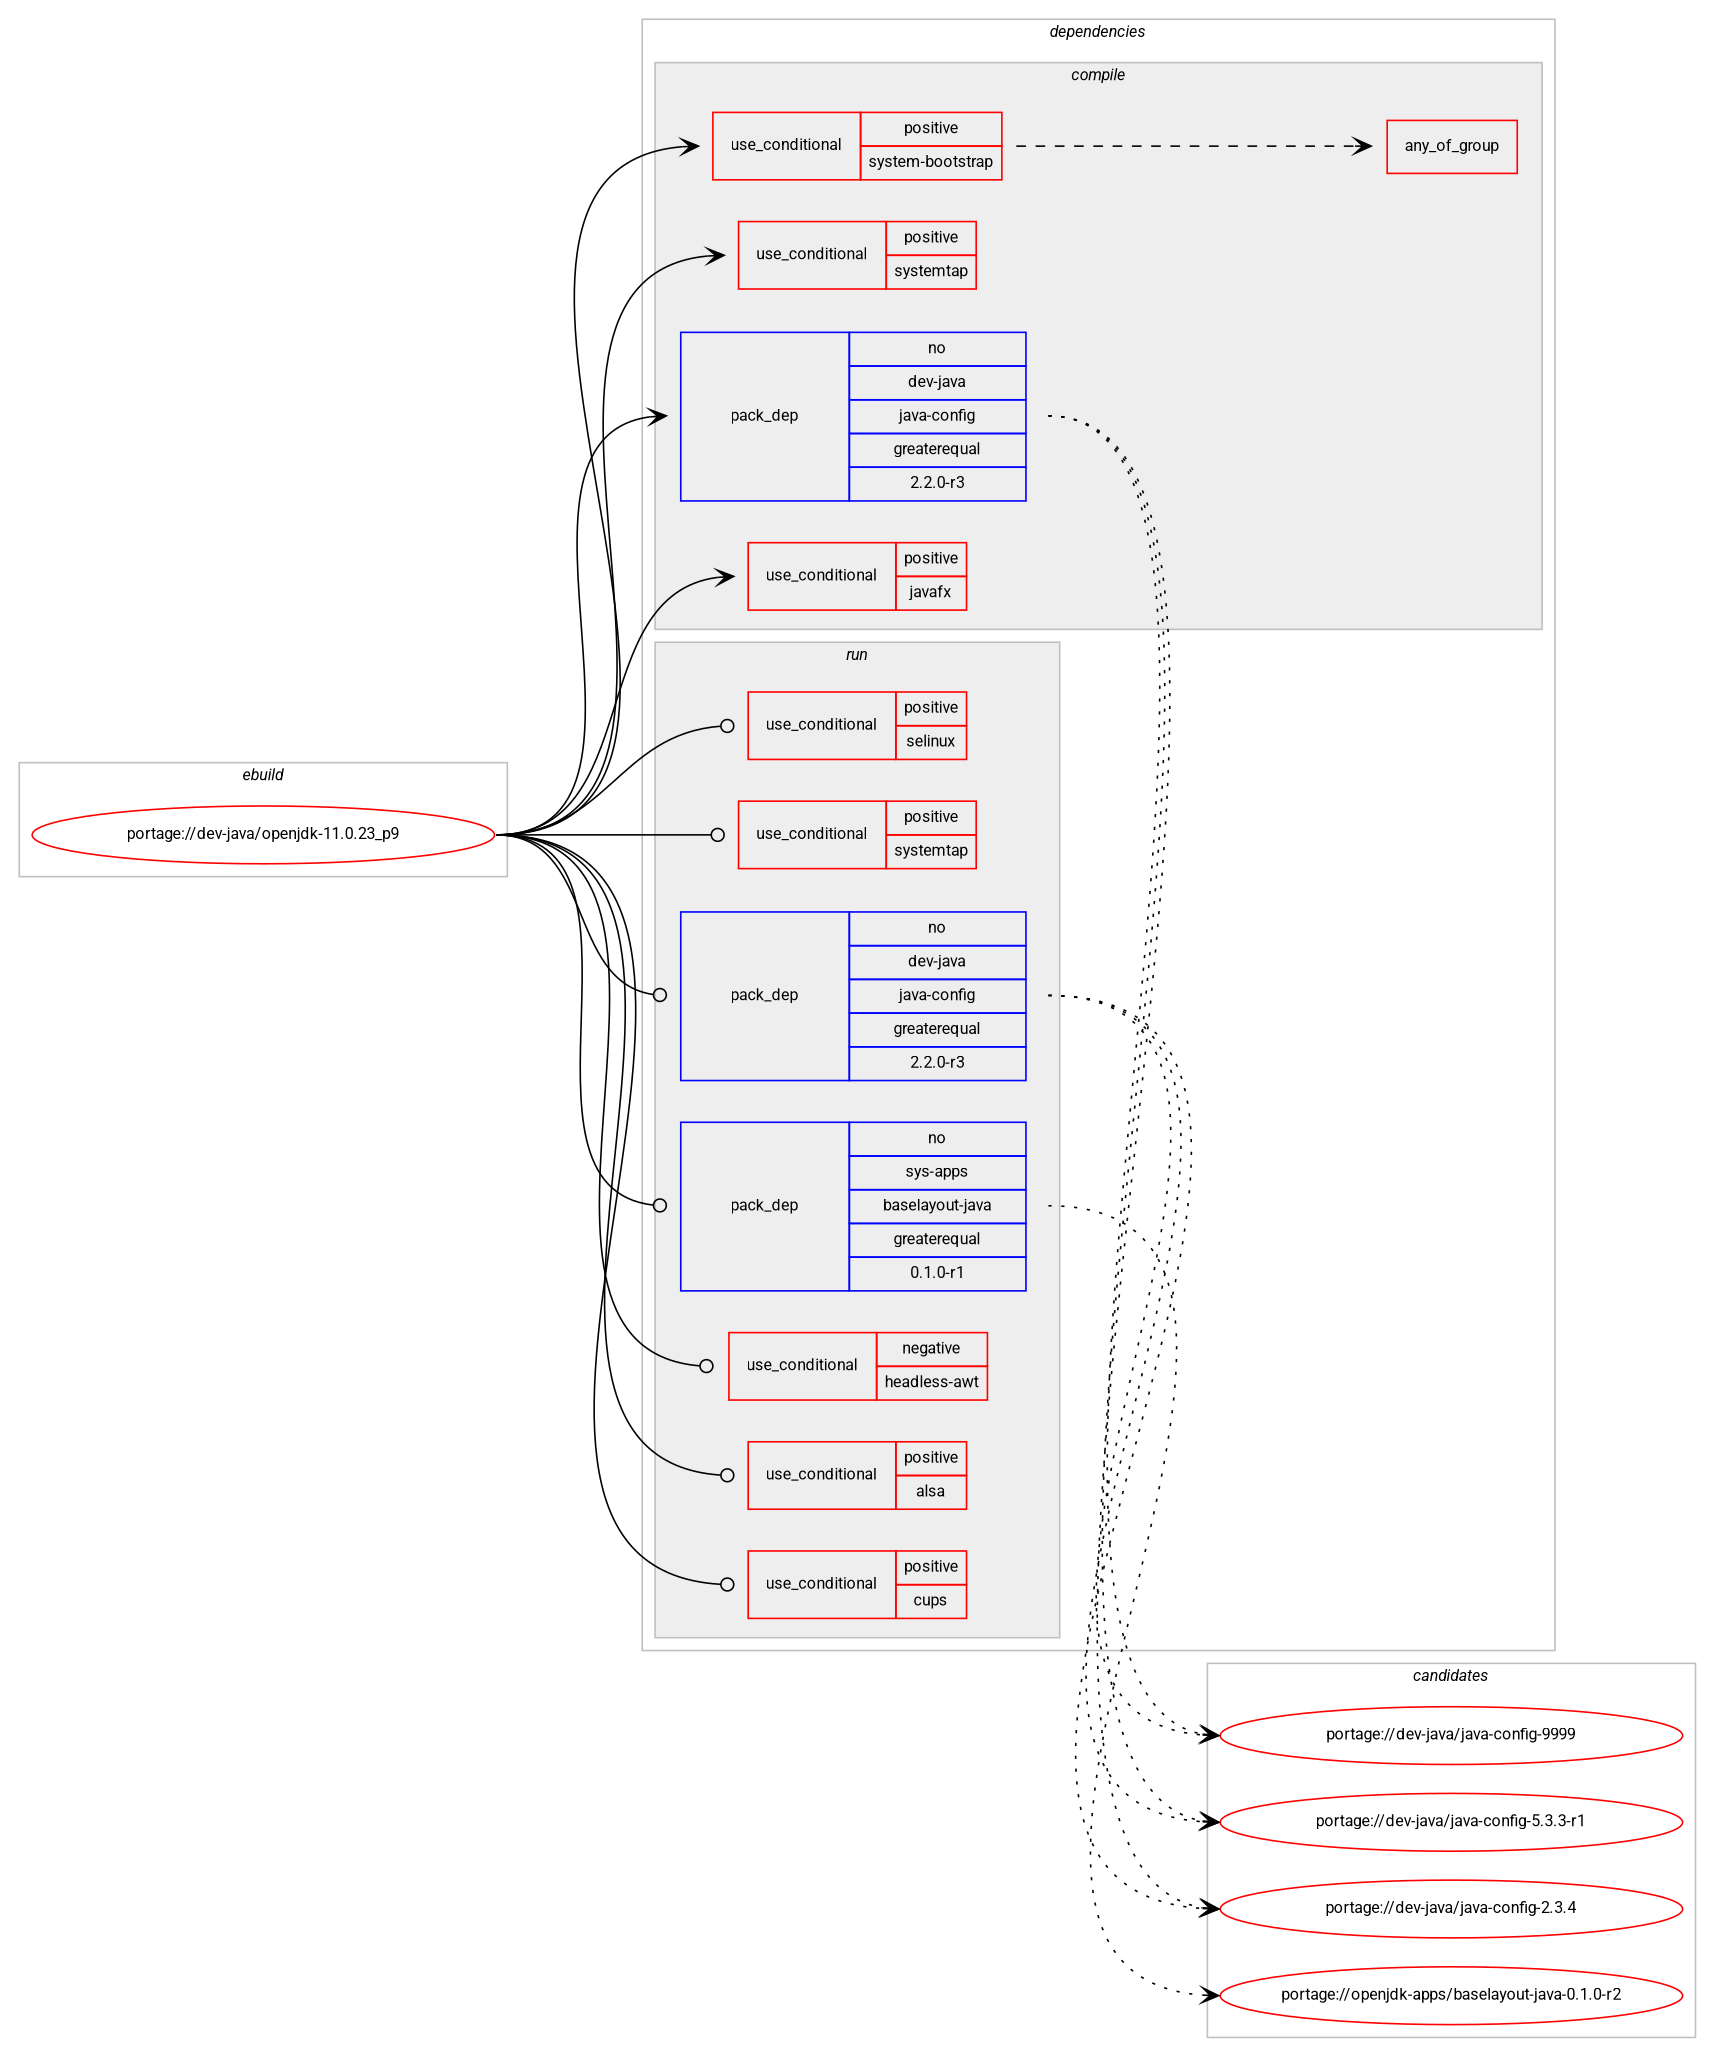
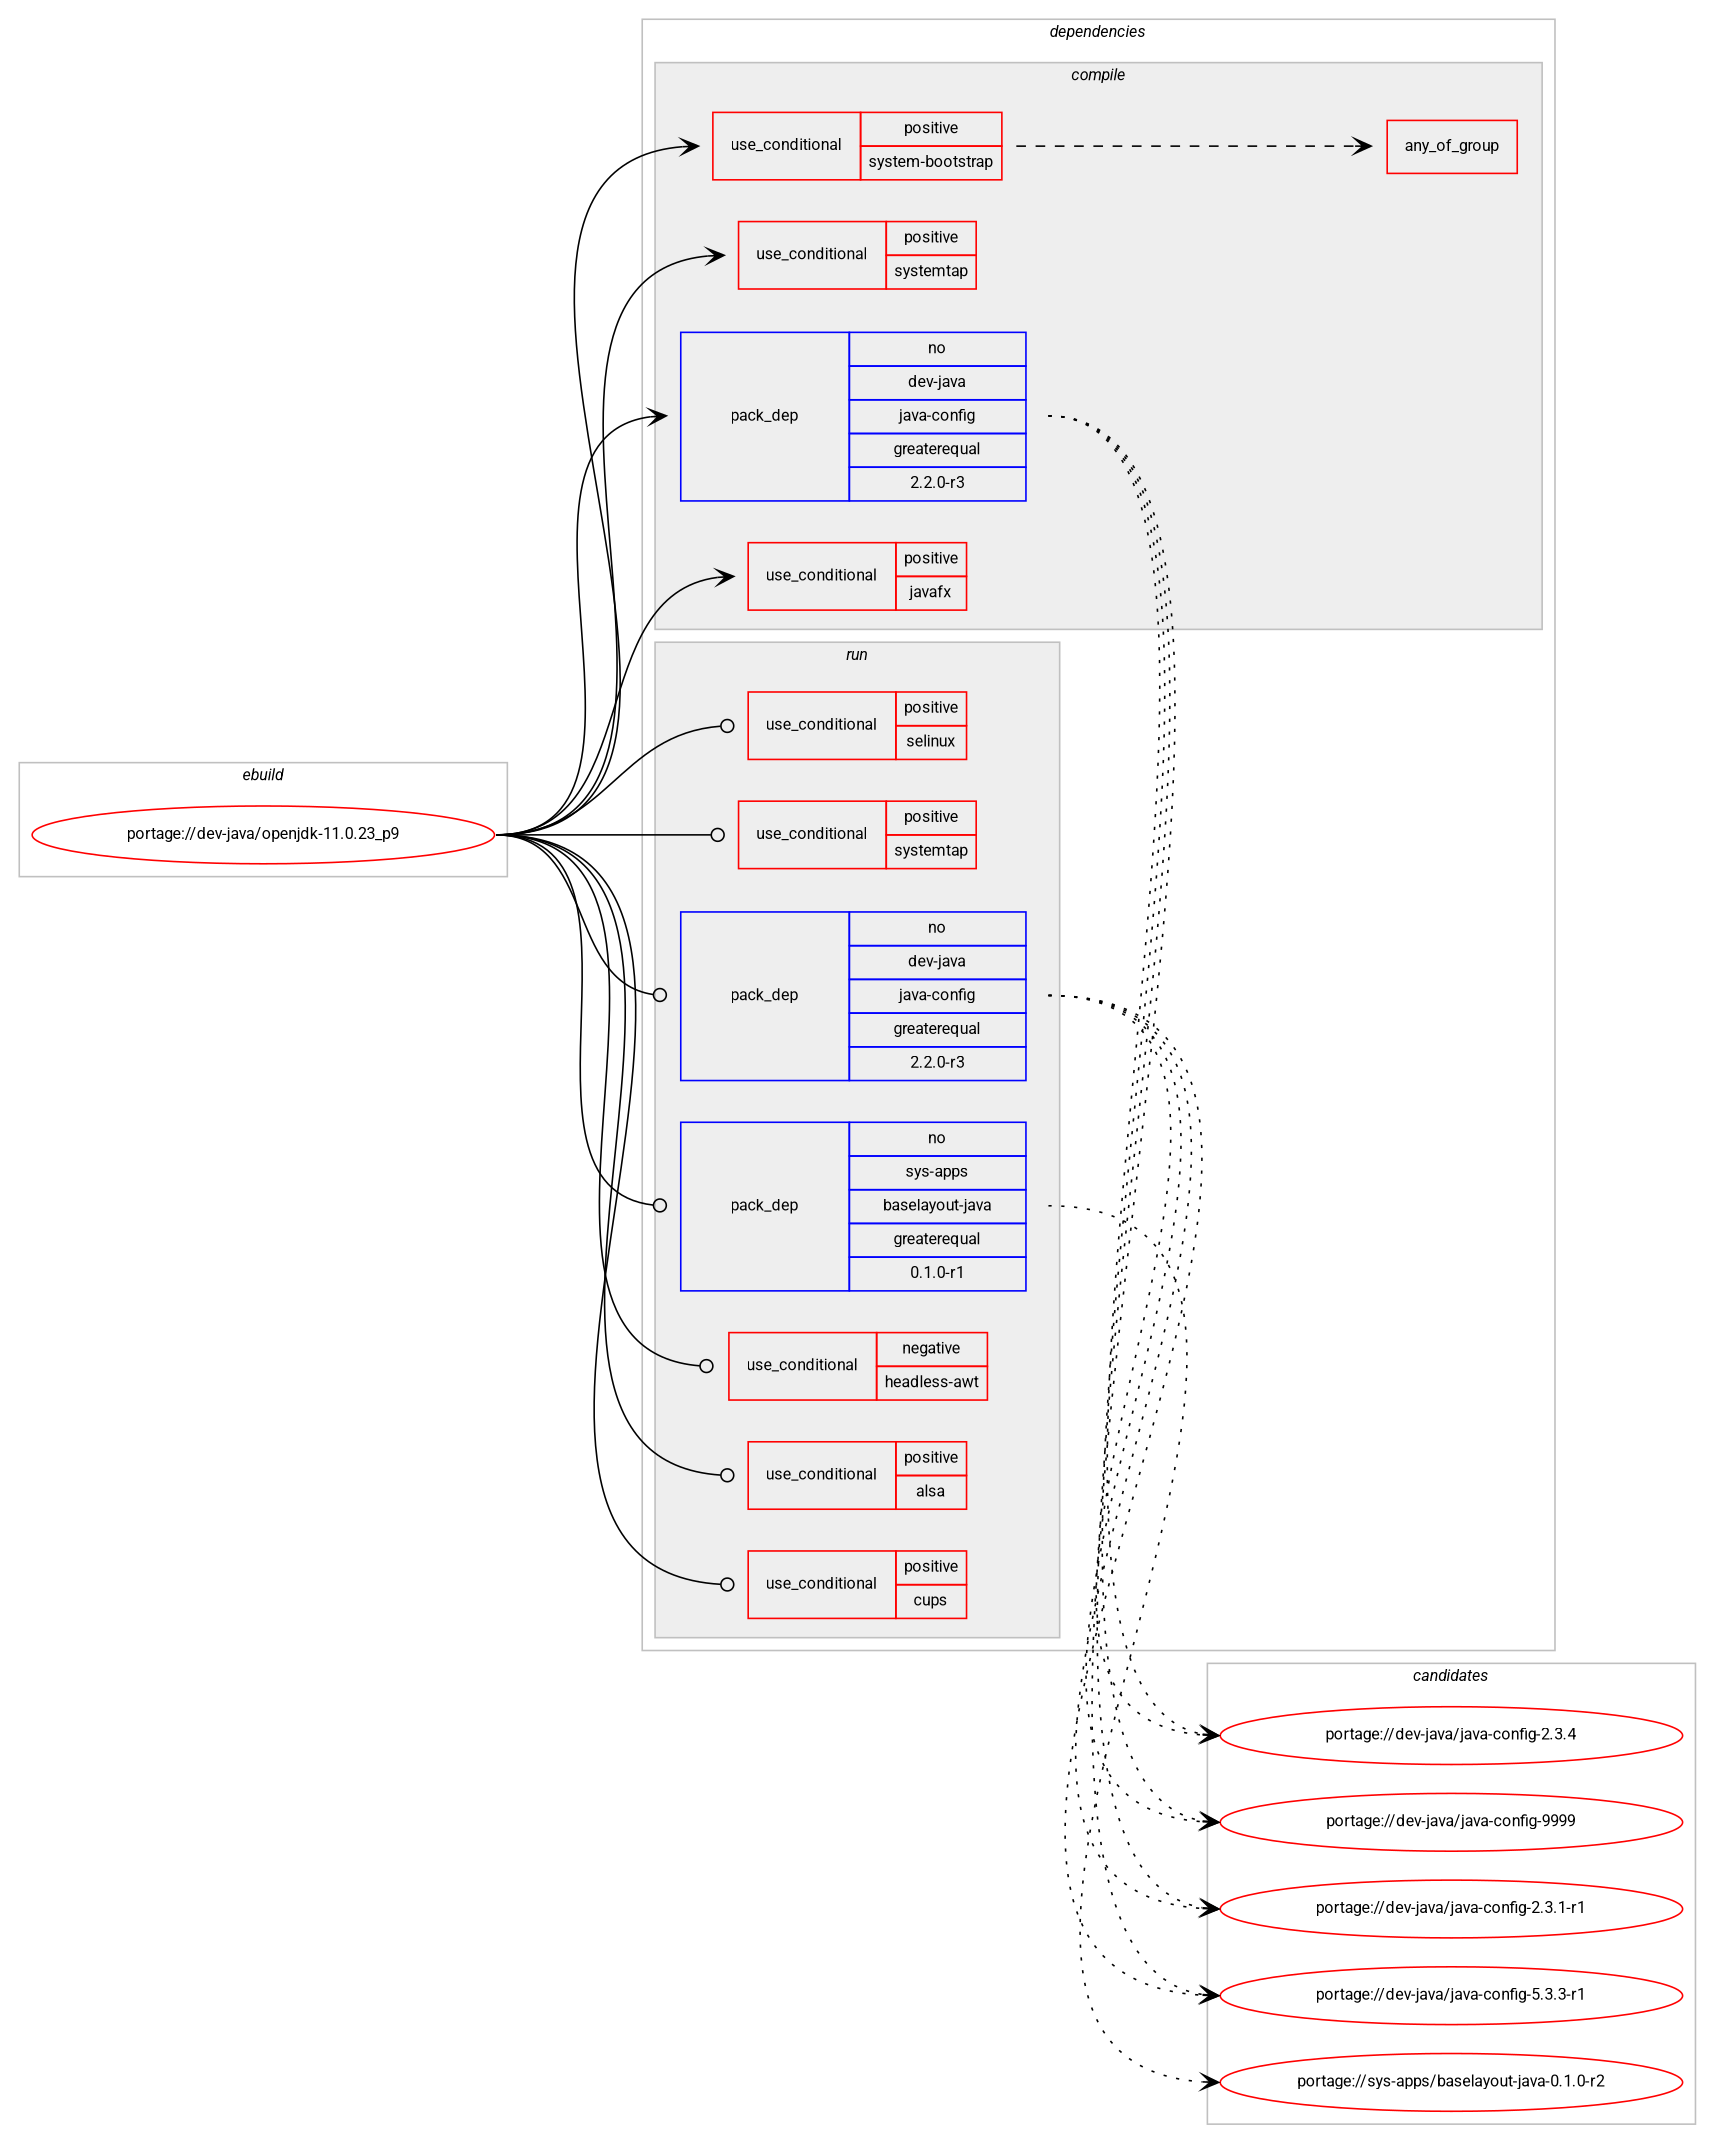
none -> (1451, 1909)
(1451, 1996) -> (1451, 2082)
